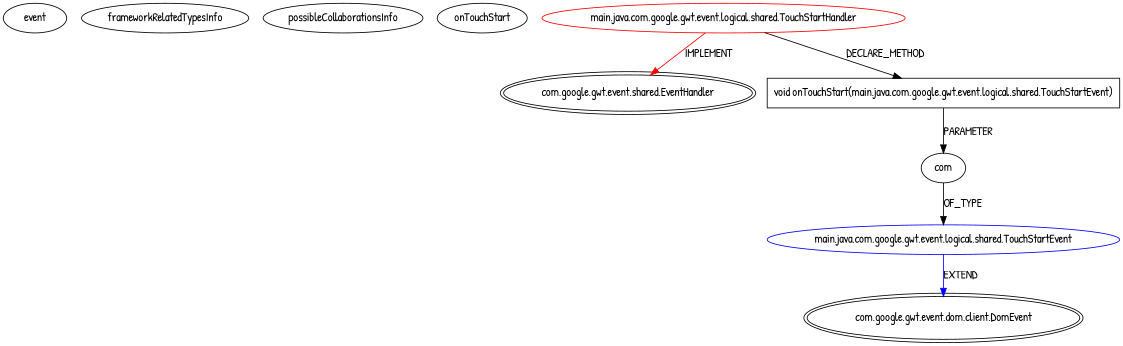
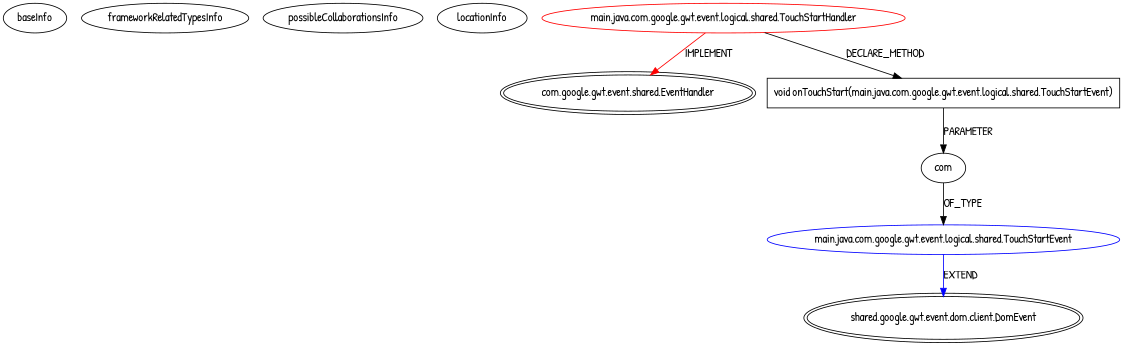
(35, 18) -> (35, 18)
(482, 18) -> (482, 18)
(943, 318) -> (943, 318)
